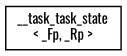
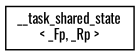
(63, 28) -> (70, 28)
